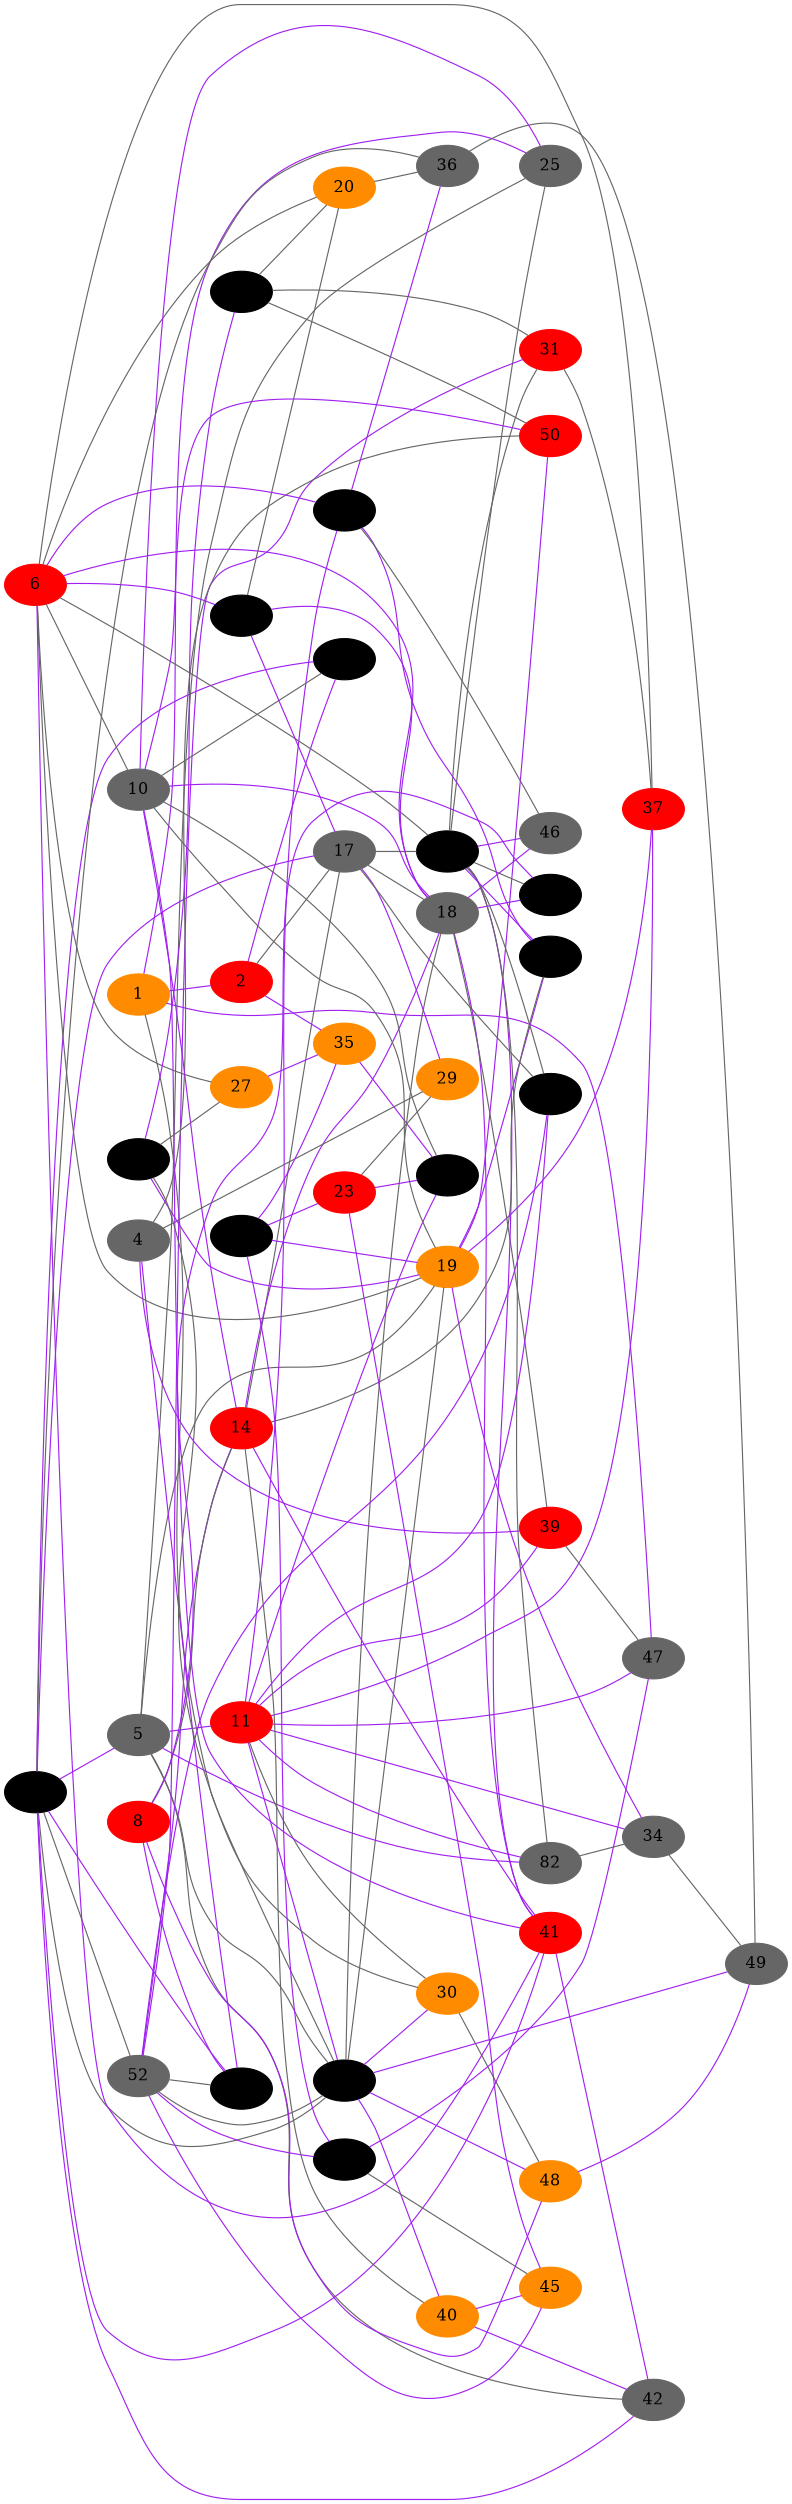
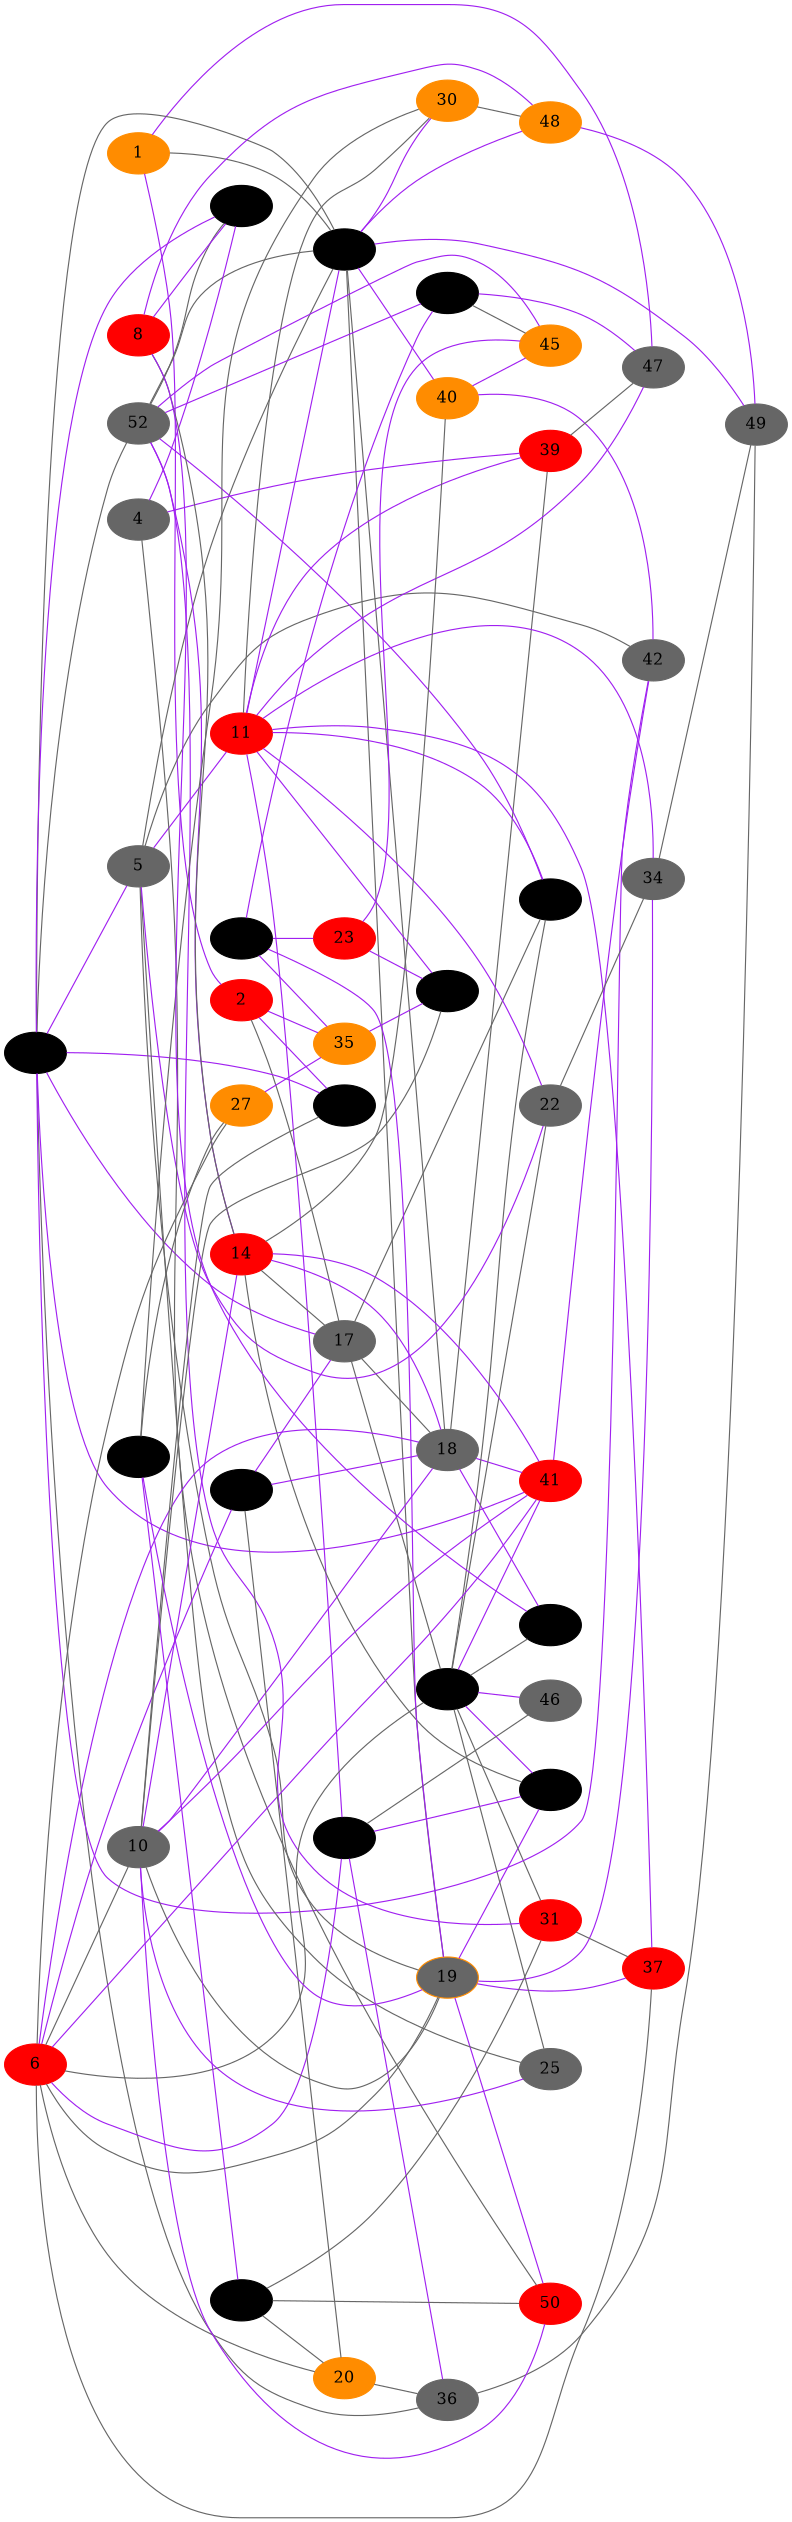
(181, 432) -> none
(491, 879) -> none
(447, 1079) -> none
(447, 1267) -> (447, 1978)
(550, 1863) -> (550, 1106)
